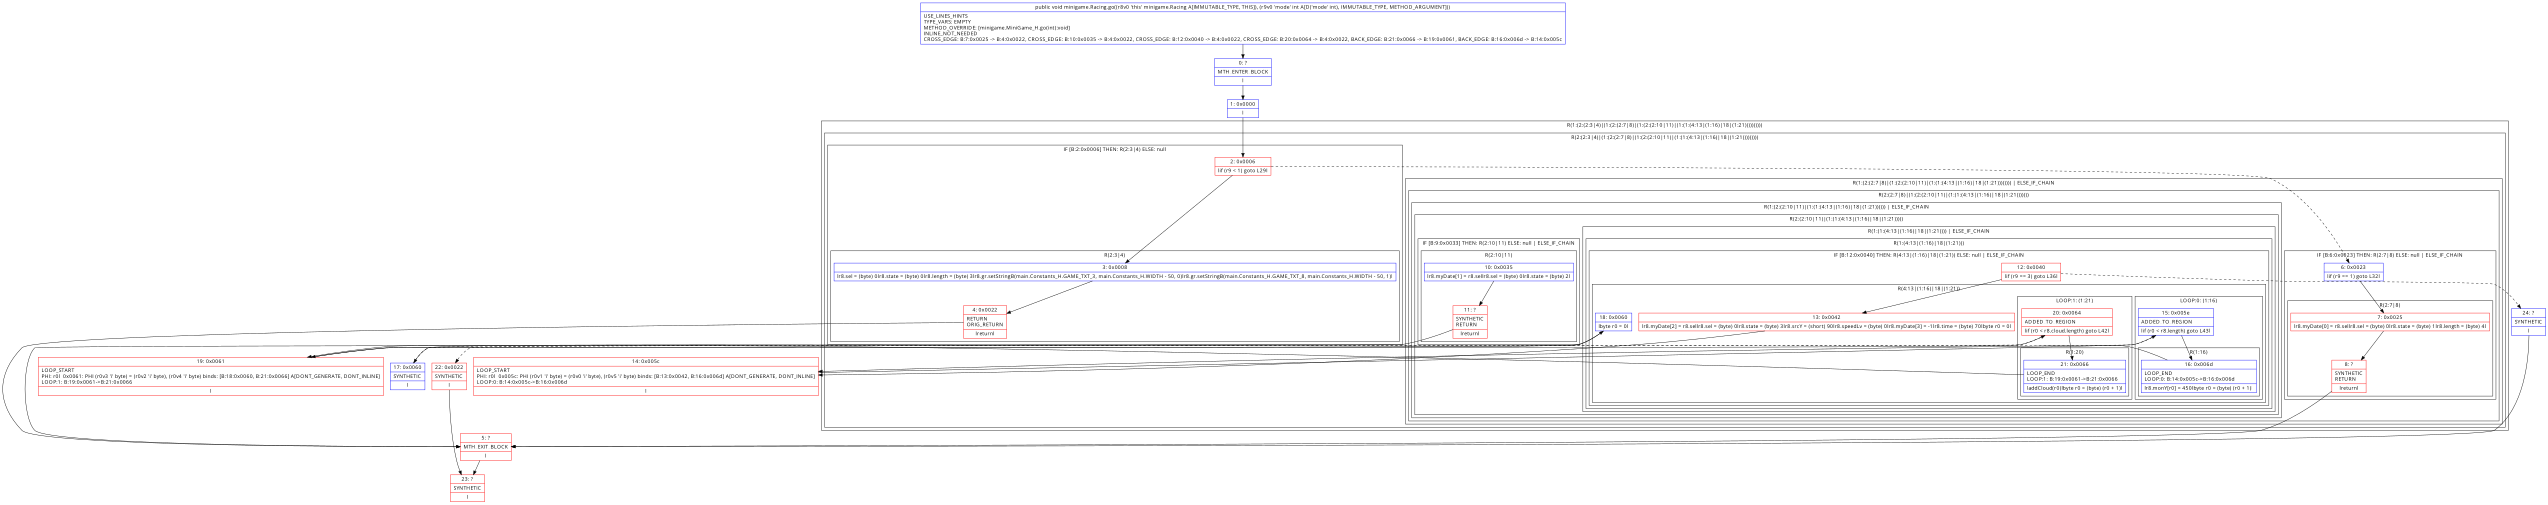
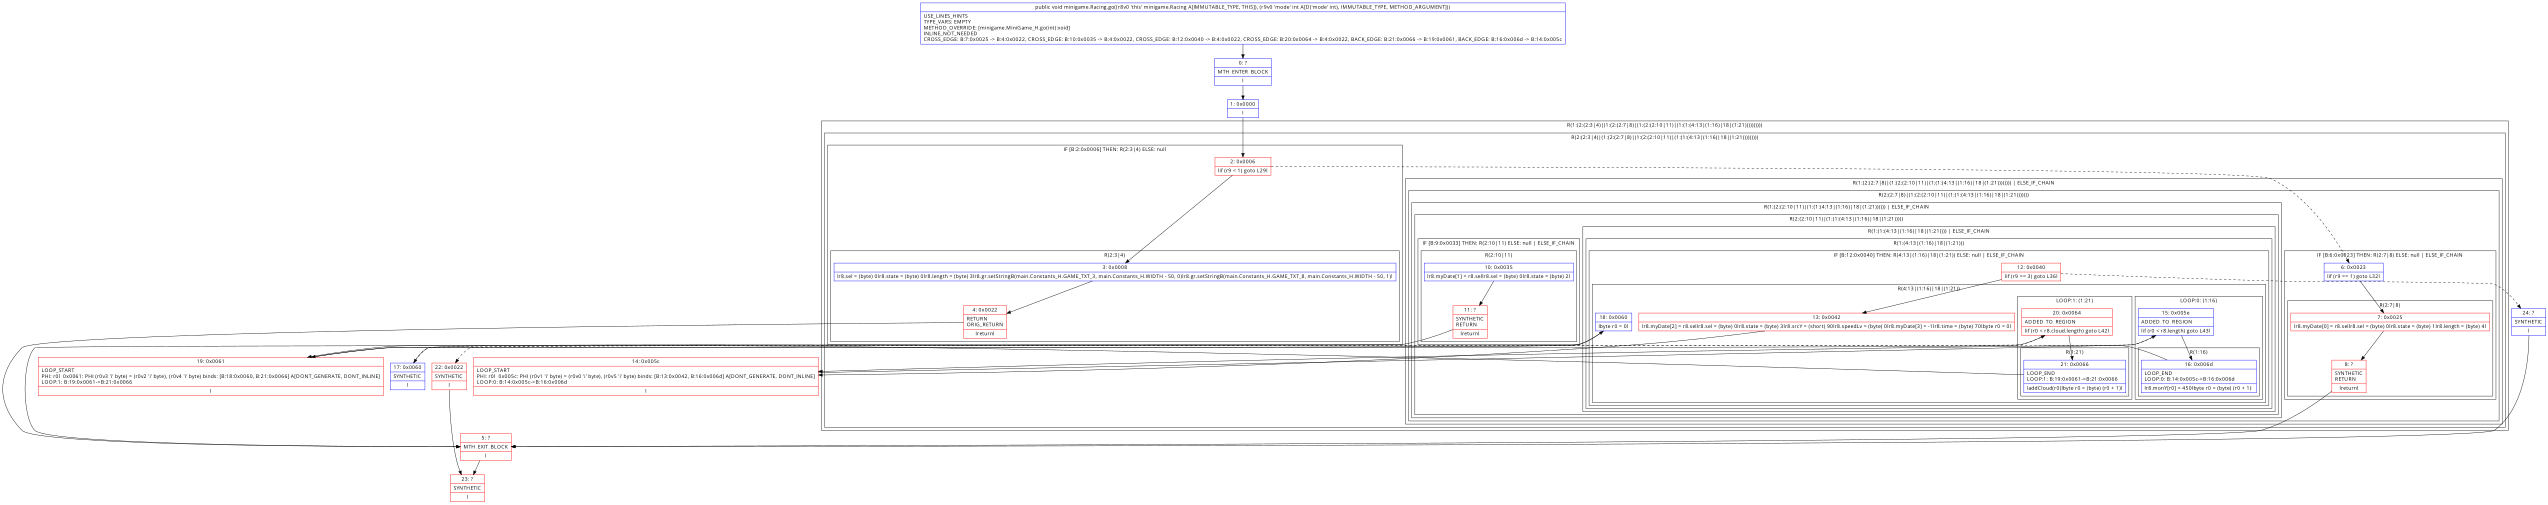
(2075, 352) -> (2075, 352)
